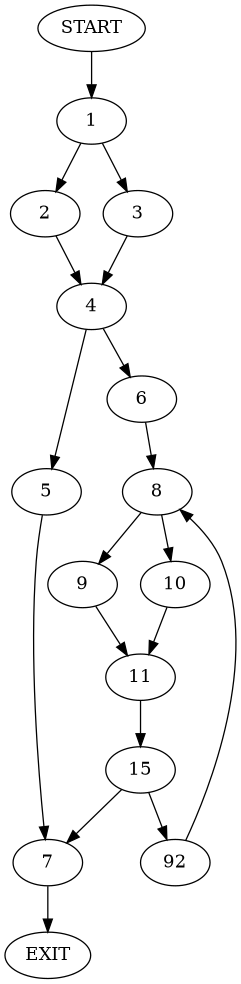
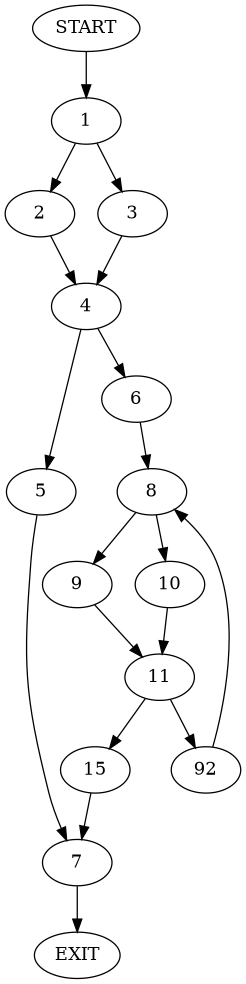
(155, 810) -> (180, 718)
